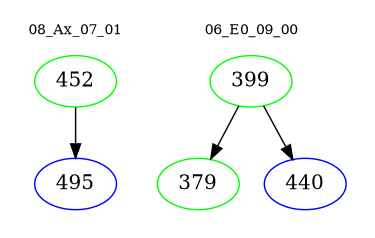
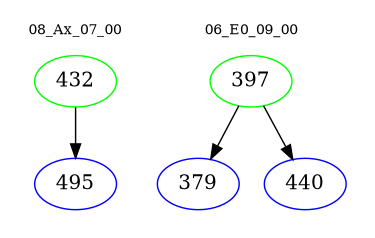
(76, 31) -> (76, 31)
(76, 81) -> (76, 81)
(251, 81) -> (251, 81)
(198, 184) -> (198, 184)
